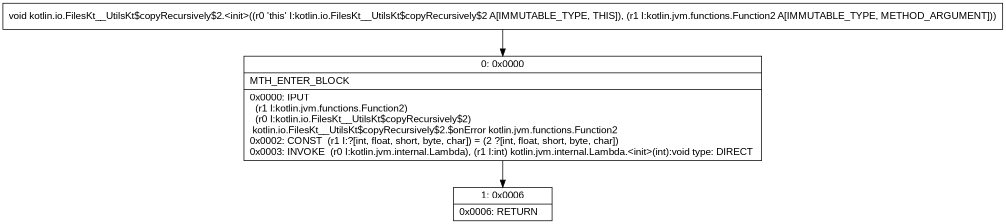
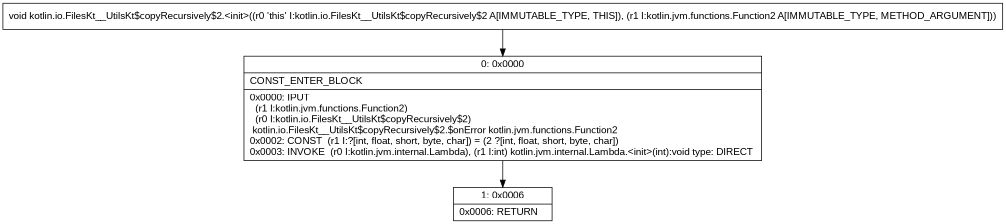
(300, 81) -> (306, 81)
